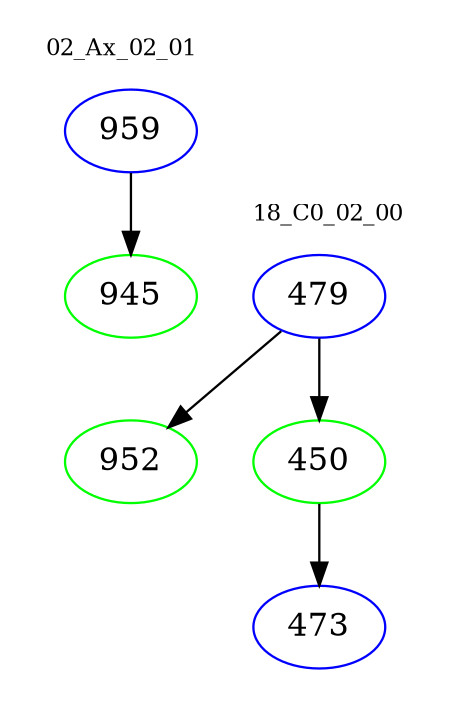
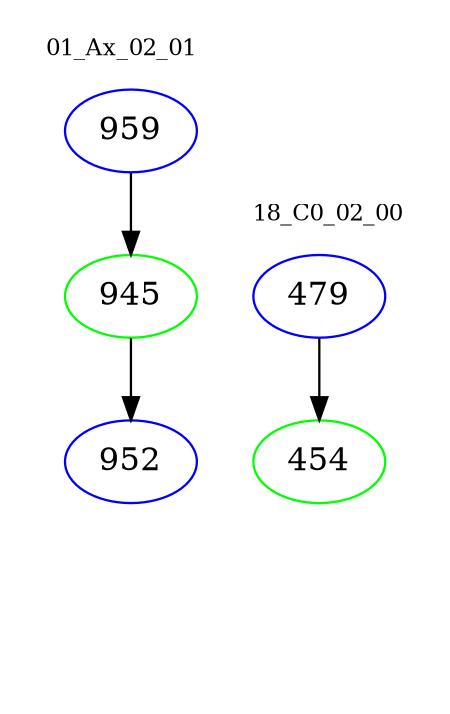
(122, 49) -> (122, 49)
(250, 357) -> (131, 368)
(131, 462) -> (131, 462)
(319, 462) -> (319, 462)
(319, 627) -> none
